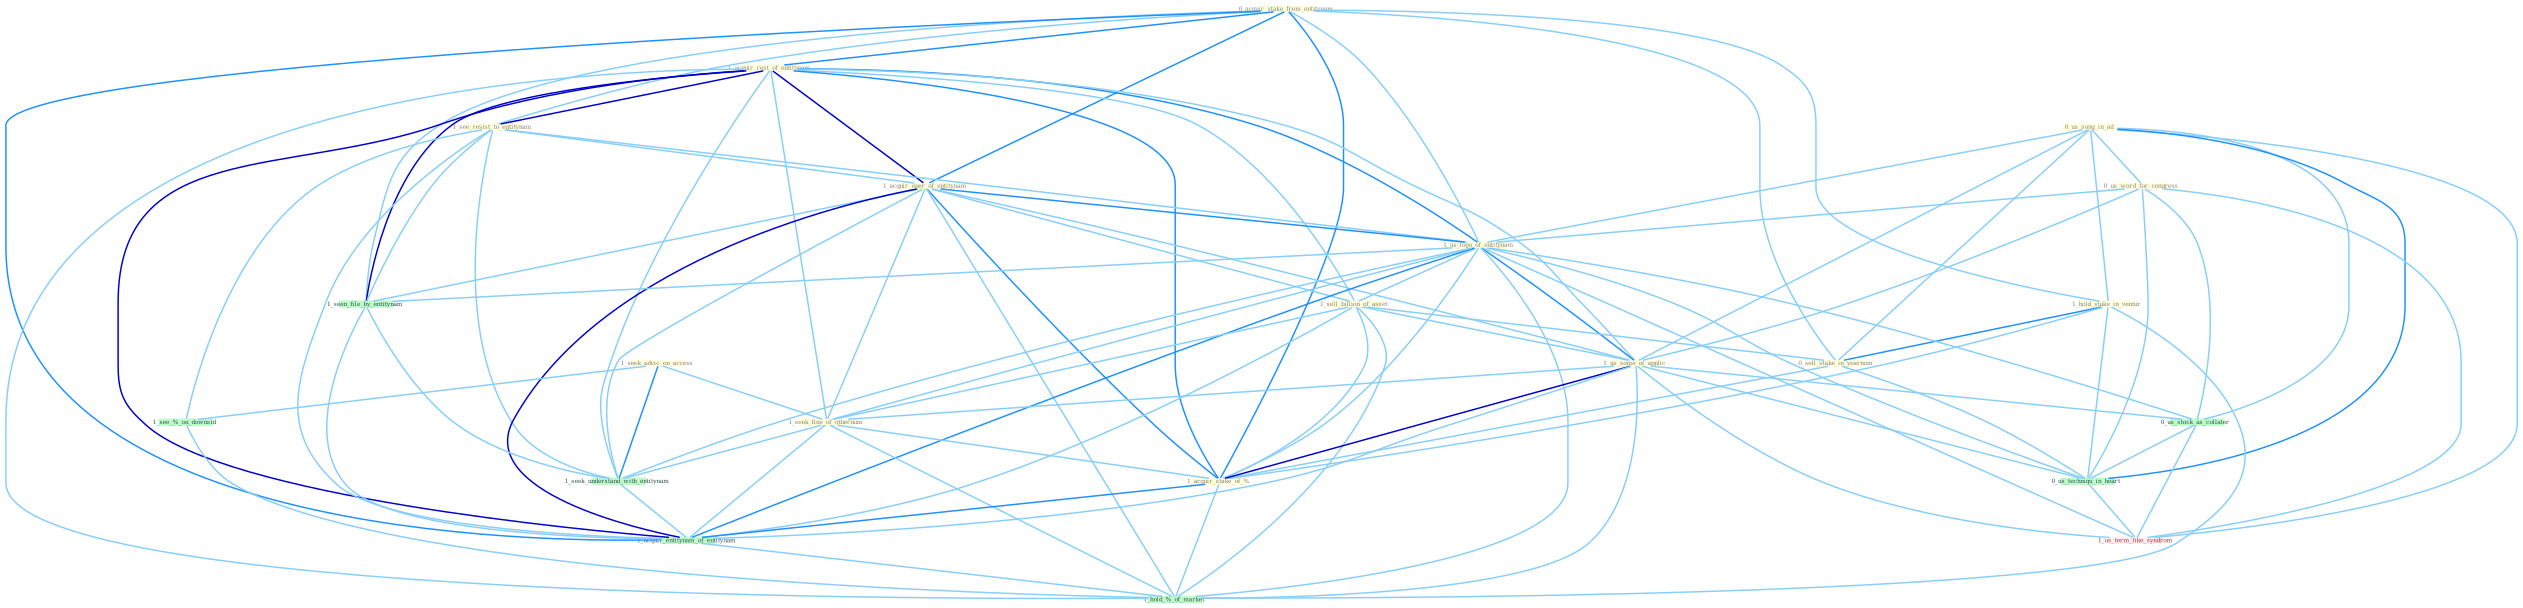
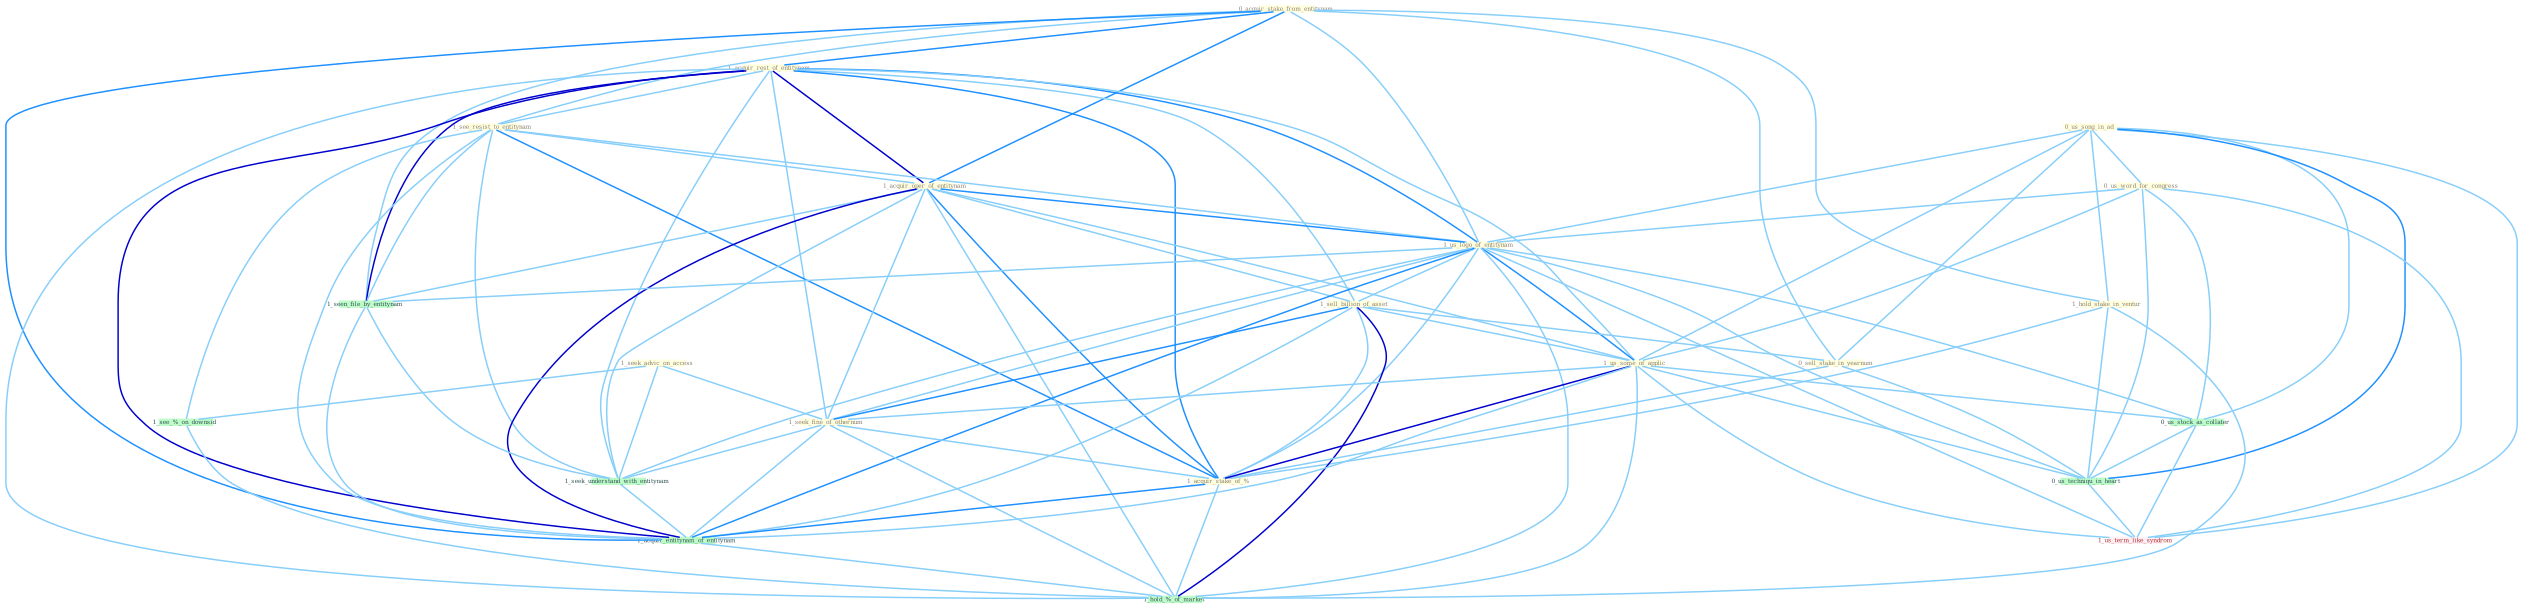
(632, 97) -> (632, 97)
(1340, 212) -> (856, 304)
(1973, 334) -> none
(1104, 360) -> (1104, 360)
(639, 422) -> (639, 422)
(1310, 486) -> (1310, 486)
